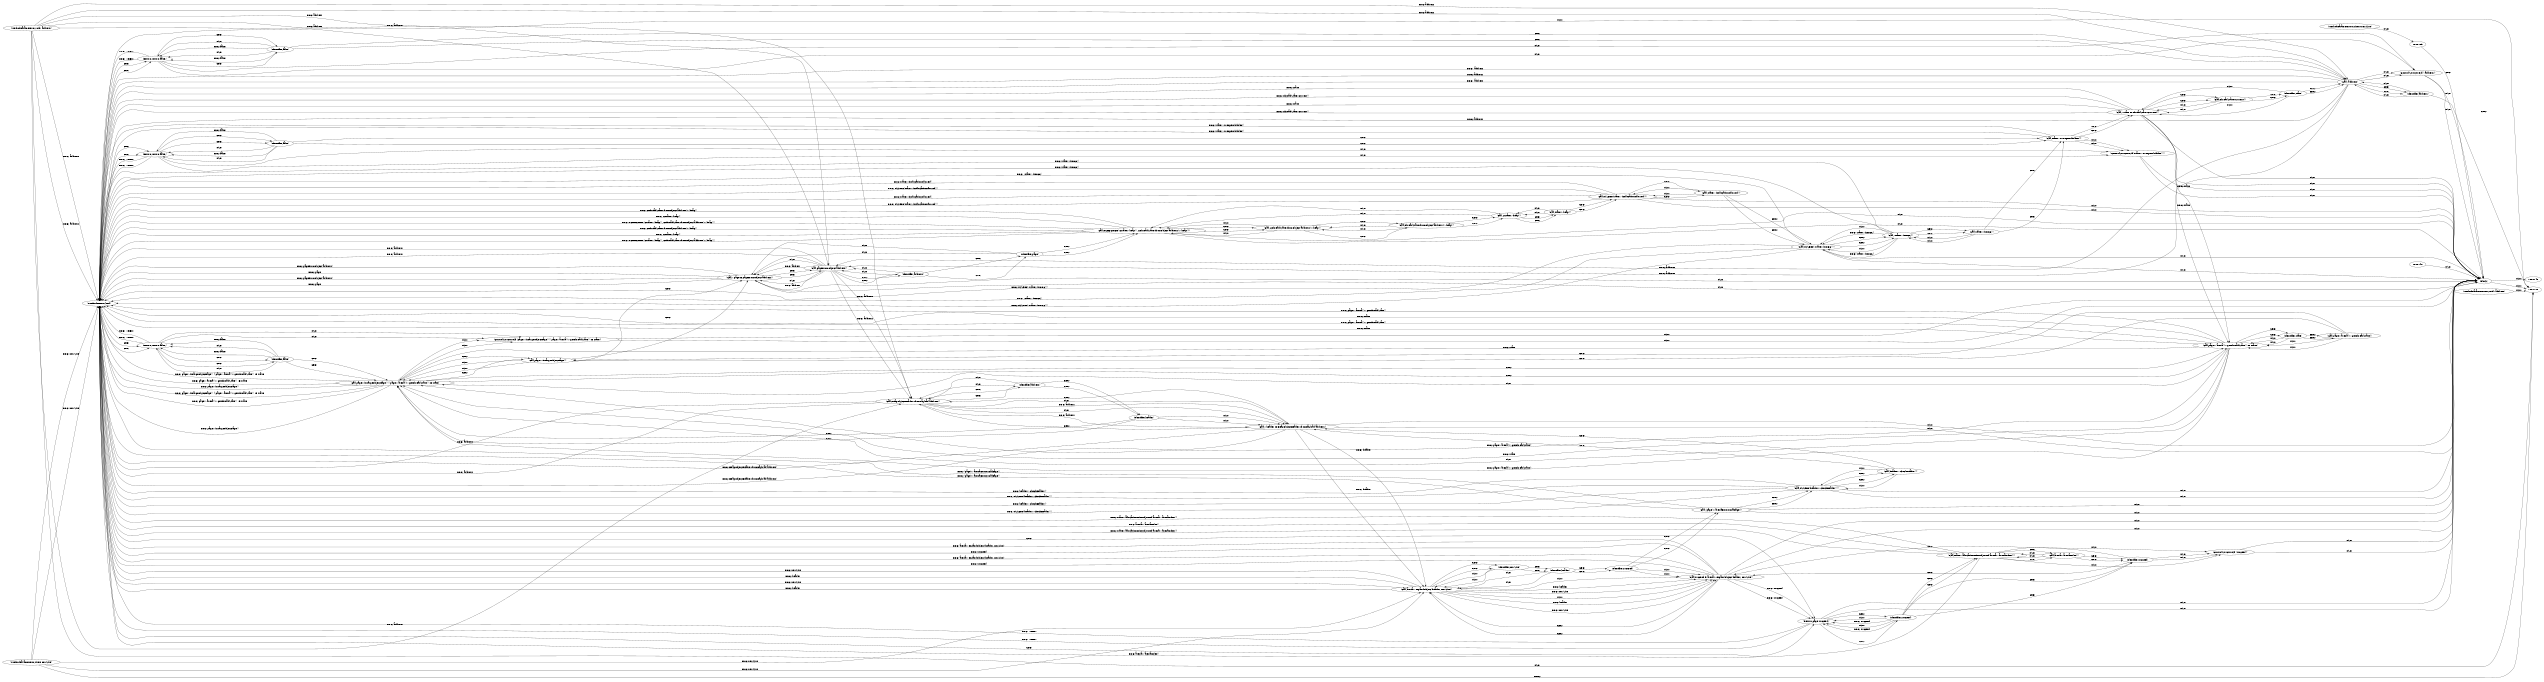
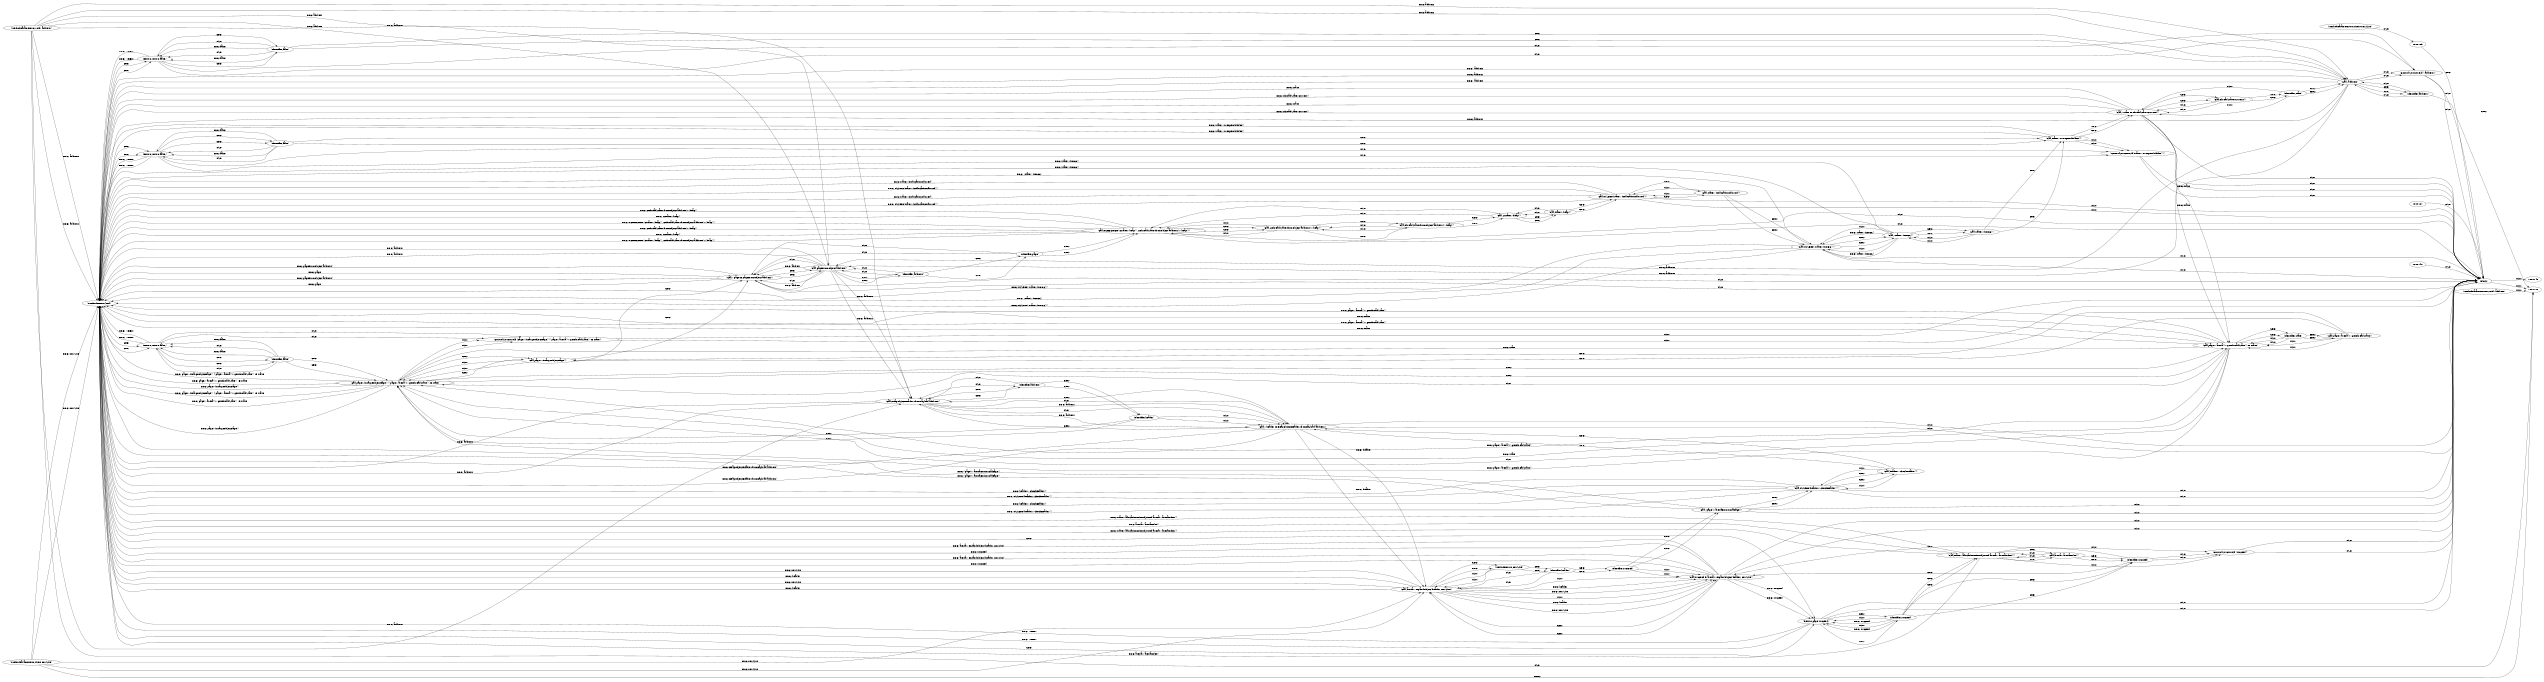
(1315, 22) -> none
none -> (2418, 204)
(1509, 567) -> (1509, 567)
